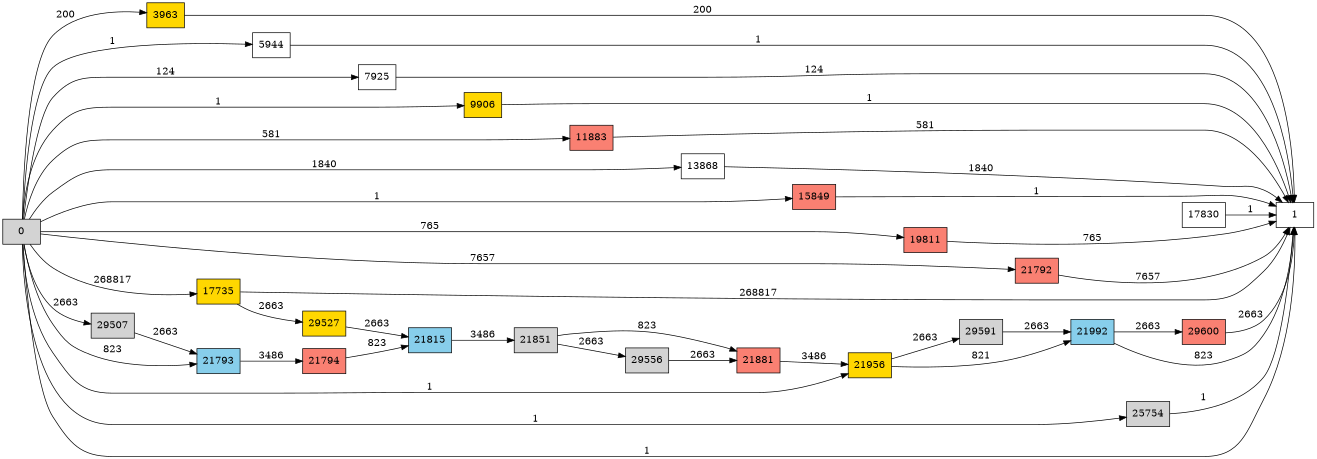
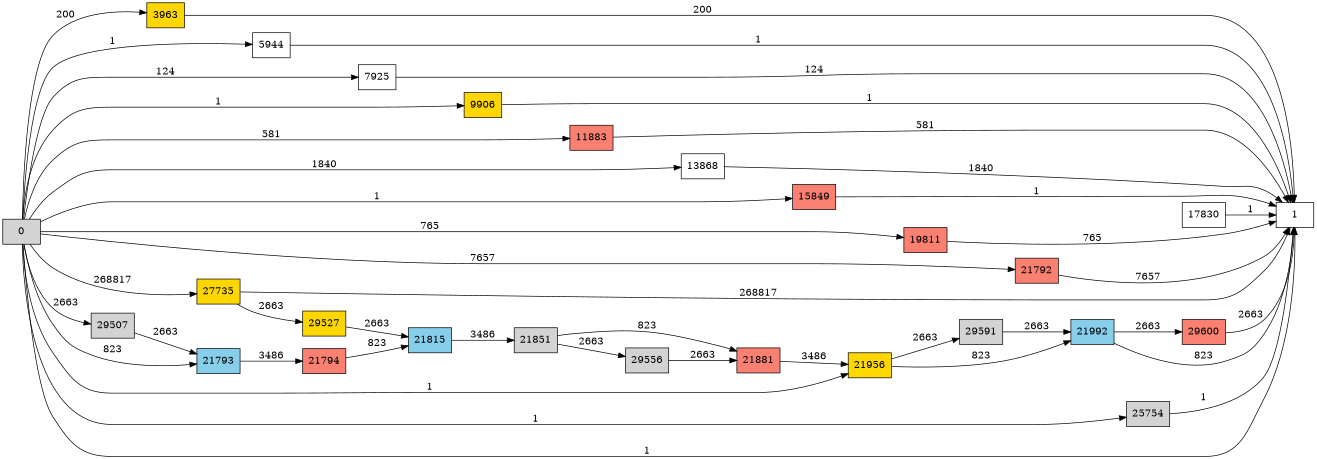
(218, 292) -> (218, 292)
(981, 356) -> (981, 356)
